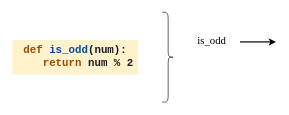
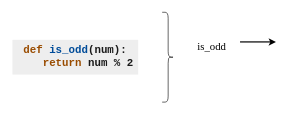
(212, 41) -> (212, 47)
(75, 57) -> (75, 57)
